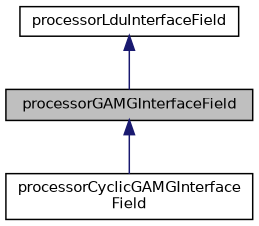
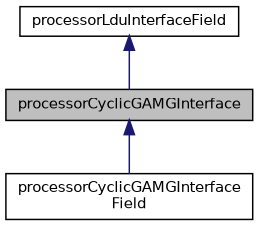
(129, 105) -> (129, 105)
